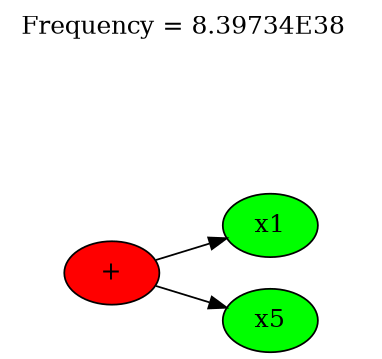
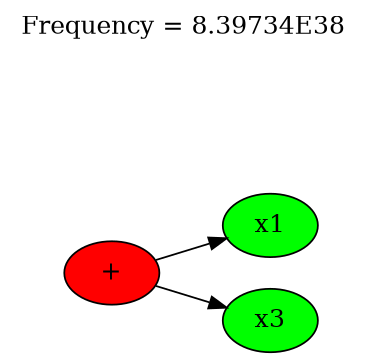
(270, 321) -> (270, 321)
